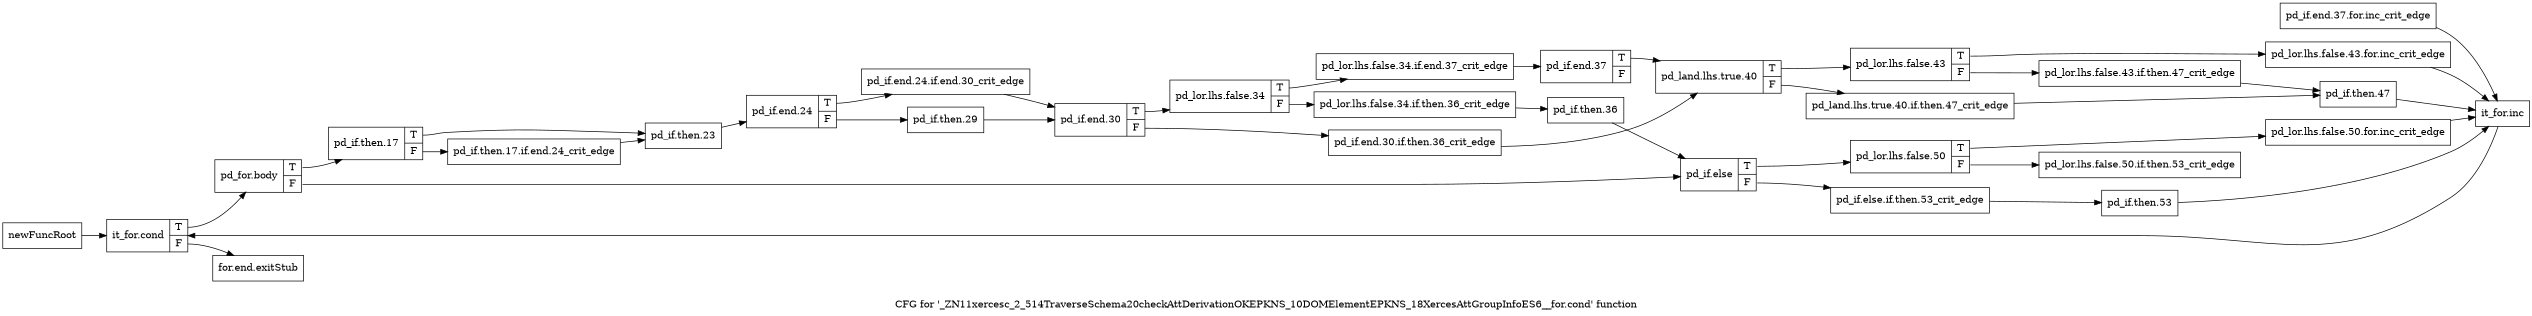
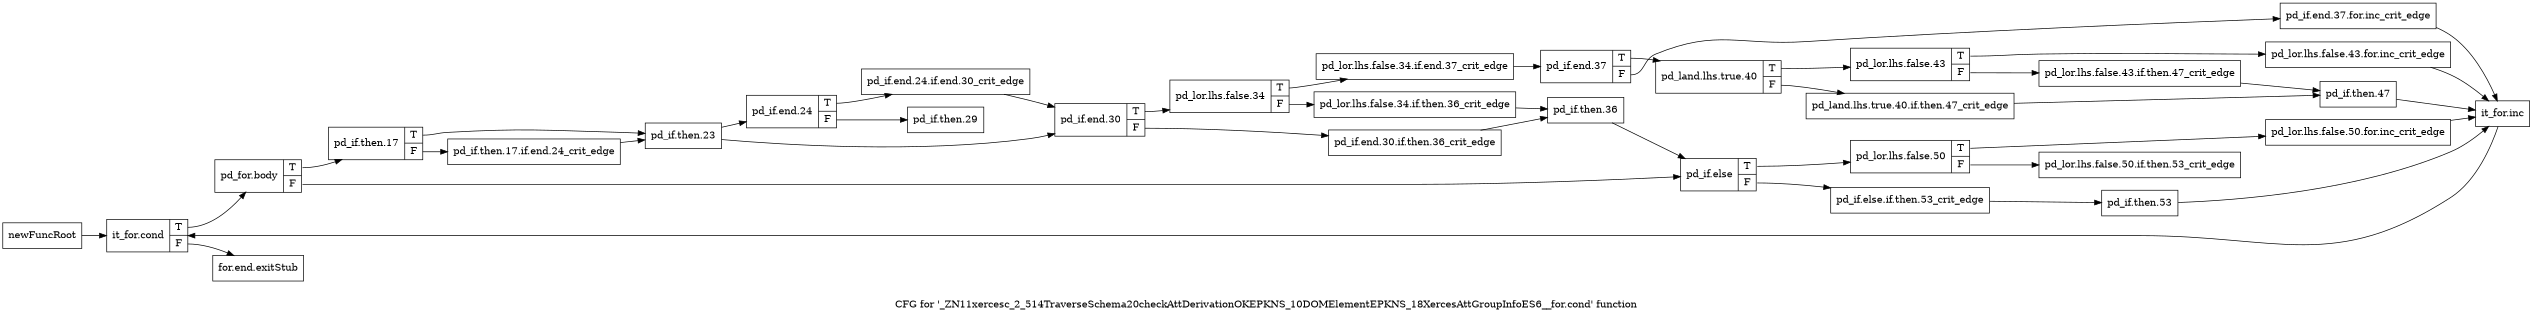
none -> (1946, 33)
(1016, 120) -> (885, 147)
(1601, 137) -> (1511, 125)
